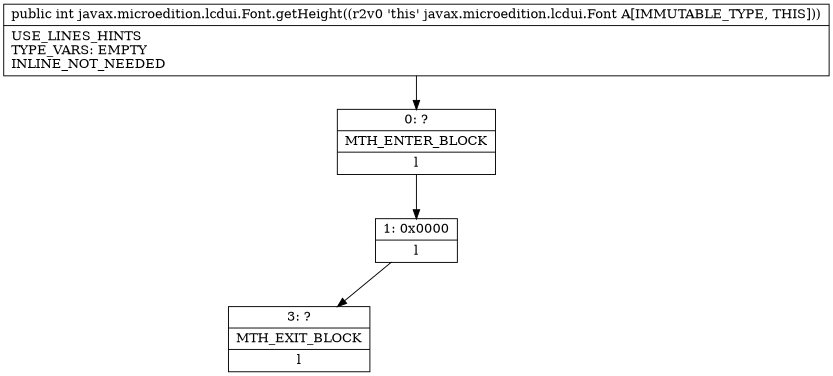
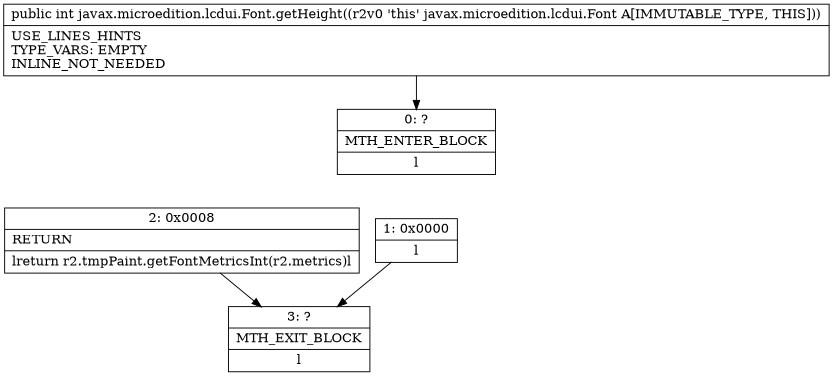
(416, 192) -> none
none -> (182, 241)
